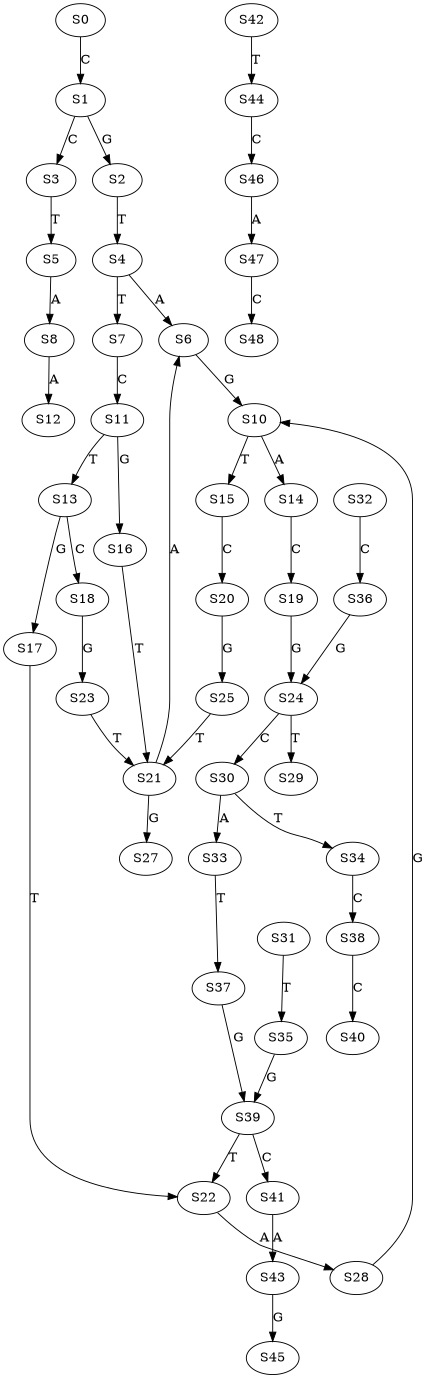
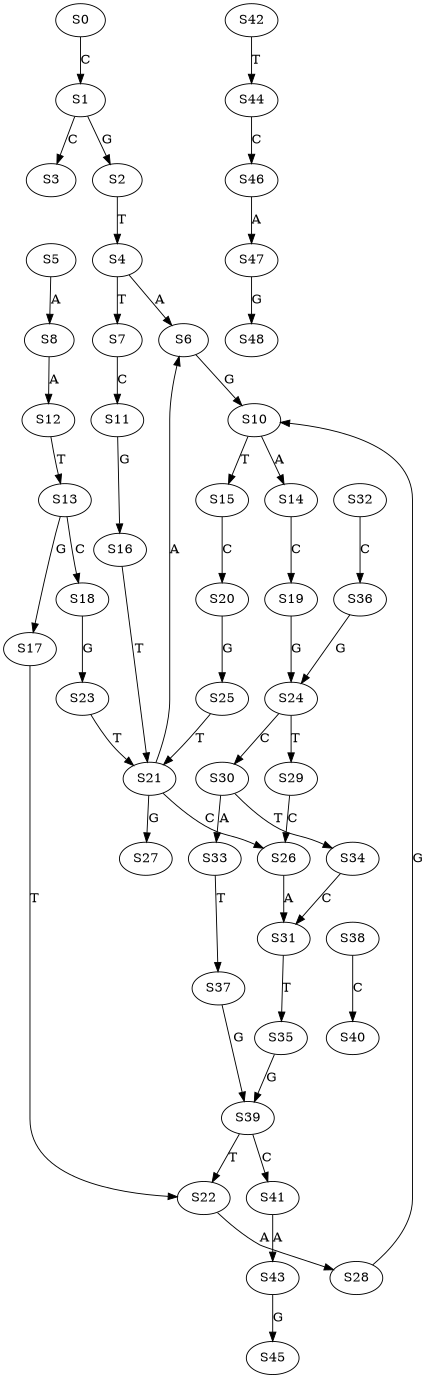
(51, 216) -> none
(257, 300) -> (257, 300)
(88, 454) -> (54, 456)
none -> (284, 859)
(353, 894) -> (321, 895)
